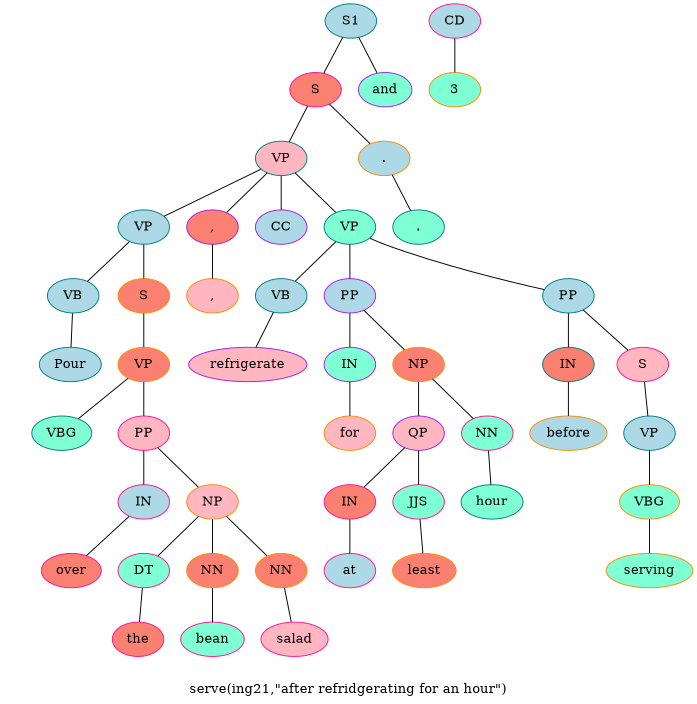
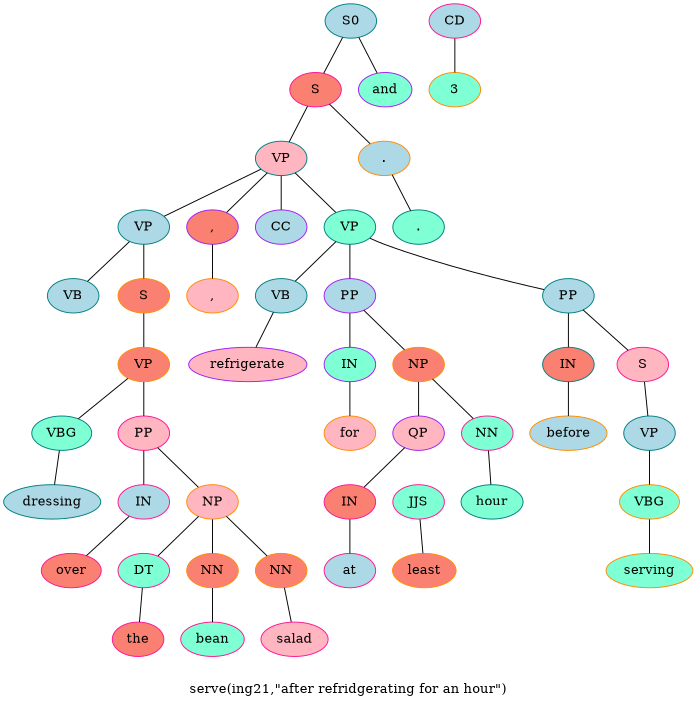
(351, 21) -> (351, 21)
(70, 364) -> none
(419, 468) -> none
none -> (52, 502)
